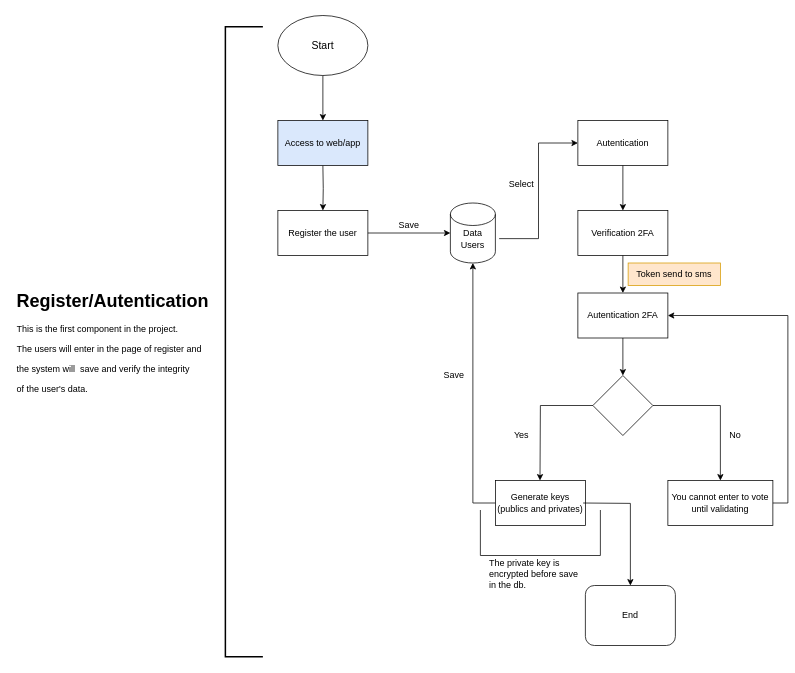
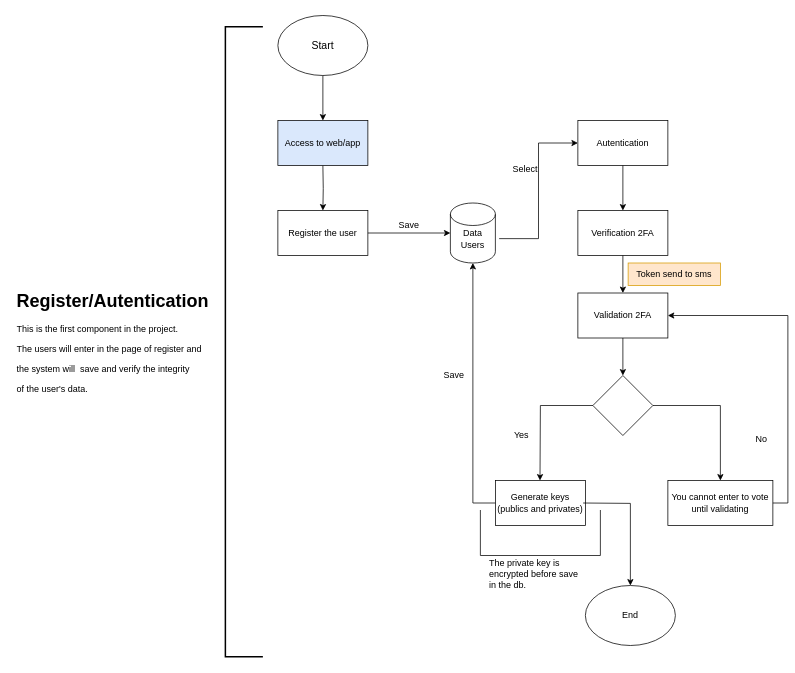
(522, 184) -> (525, 169)
(623, 315) -> (623, 315)
(735, 435) -> (762, 439)
(630, 615) -> (630, 615)
